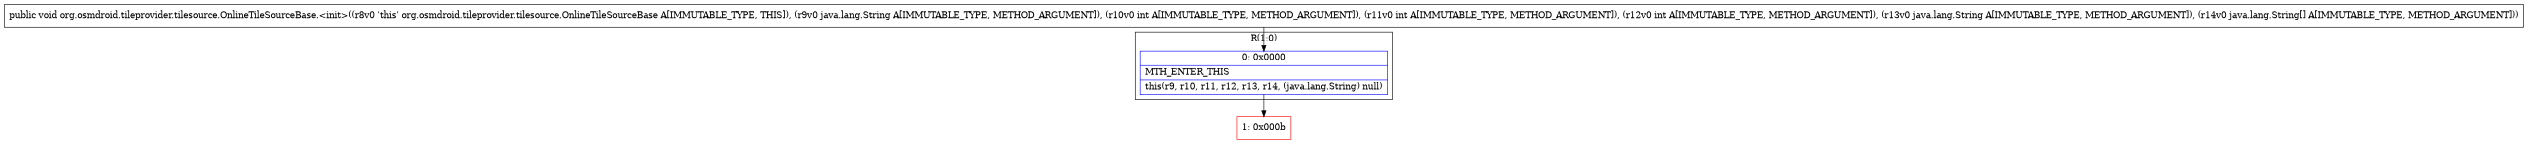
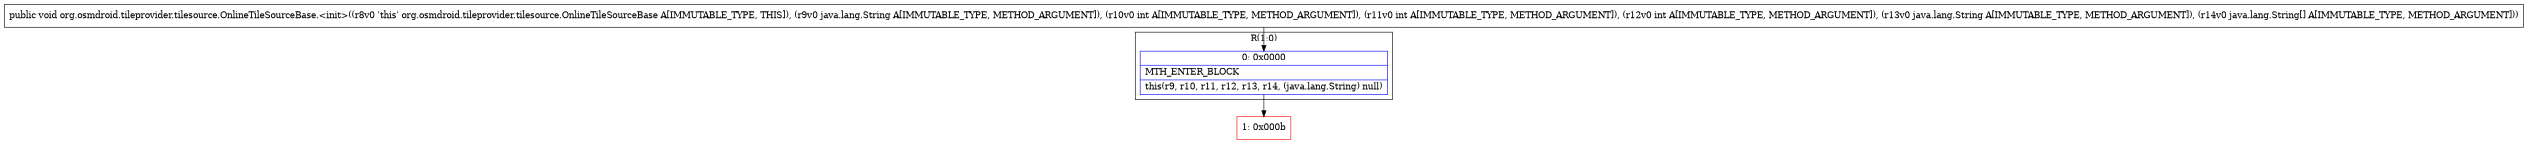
(1187, 72) -> (1192, 72)
